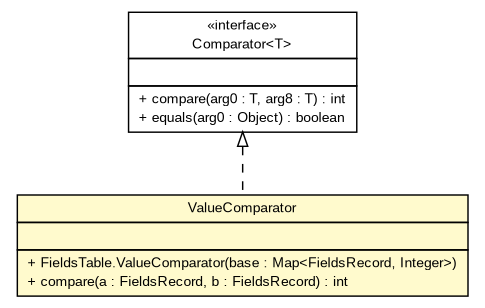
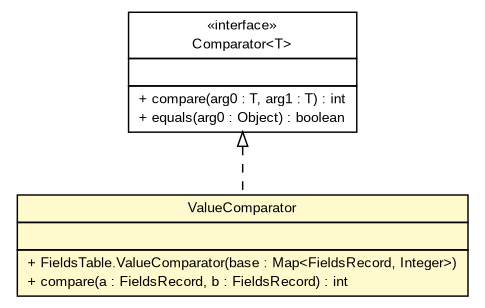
(243, 99) -> (243, 99)
